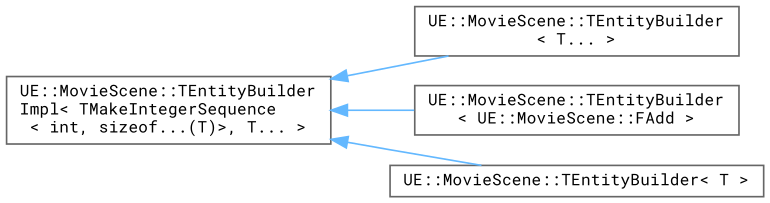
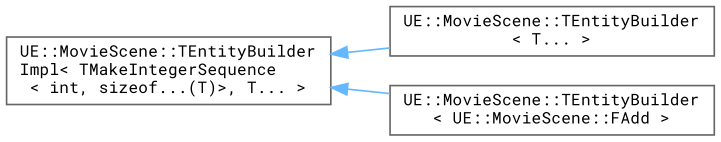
(577, 181) -> none
